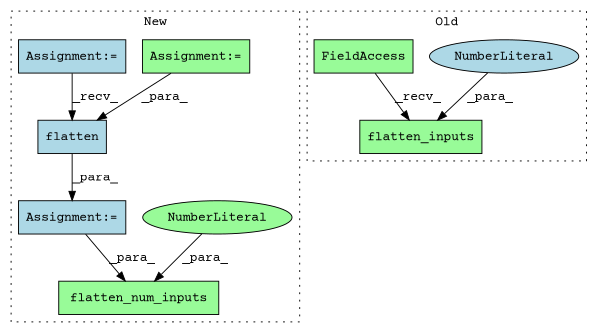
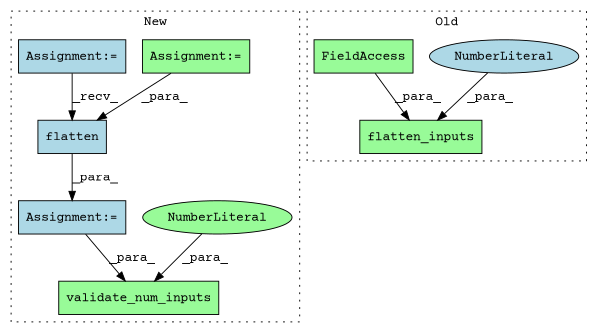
(418, 97) -> (418, 97)
(139, 298) -> (139, 298)
